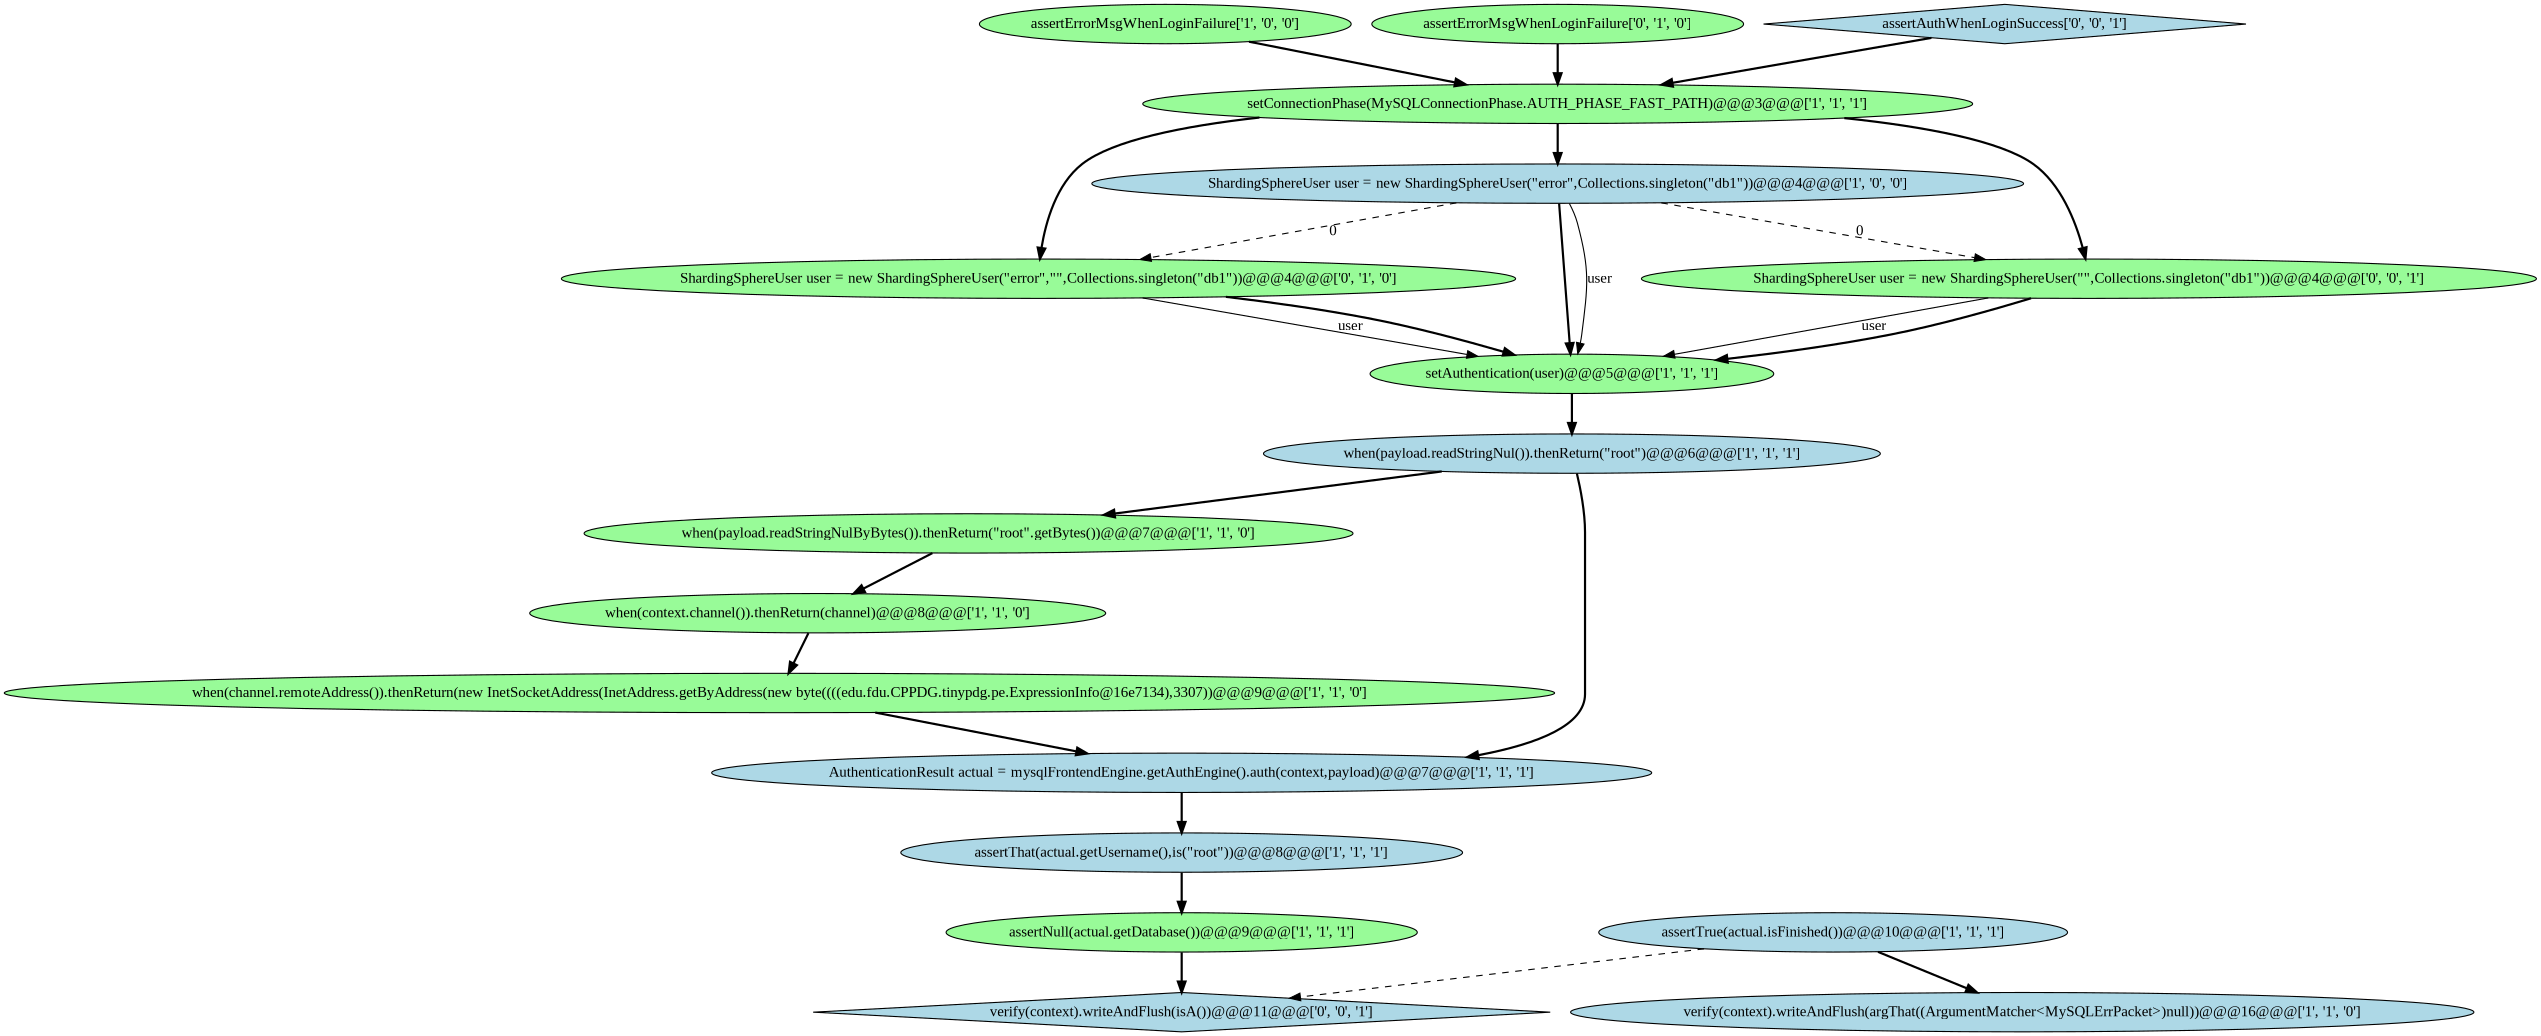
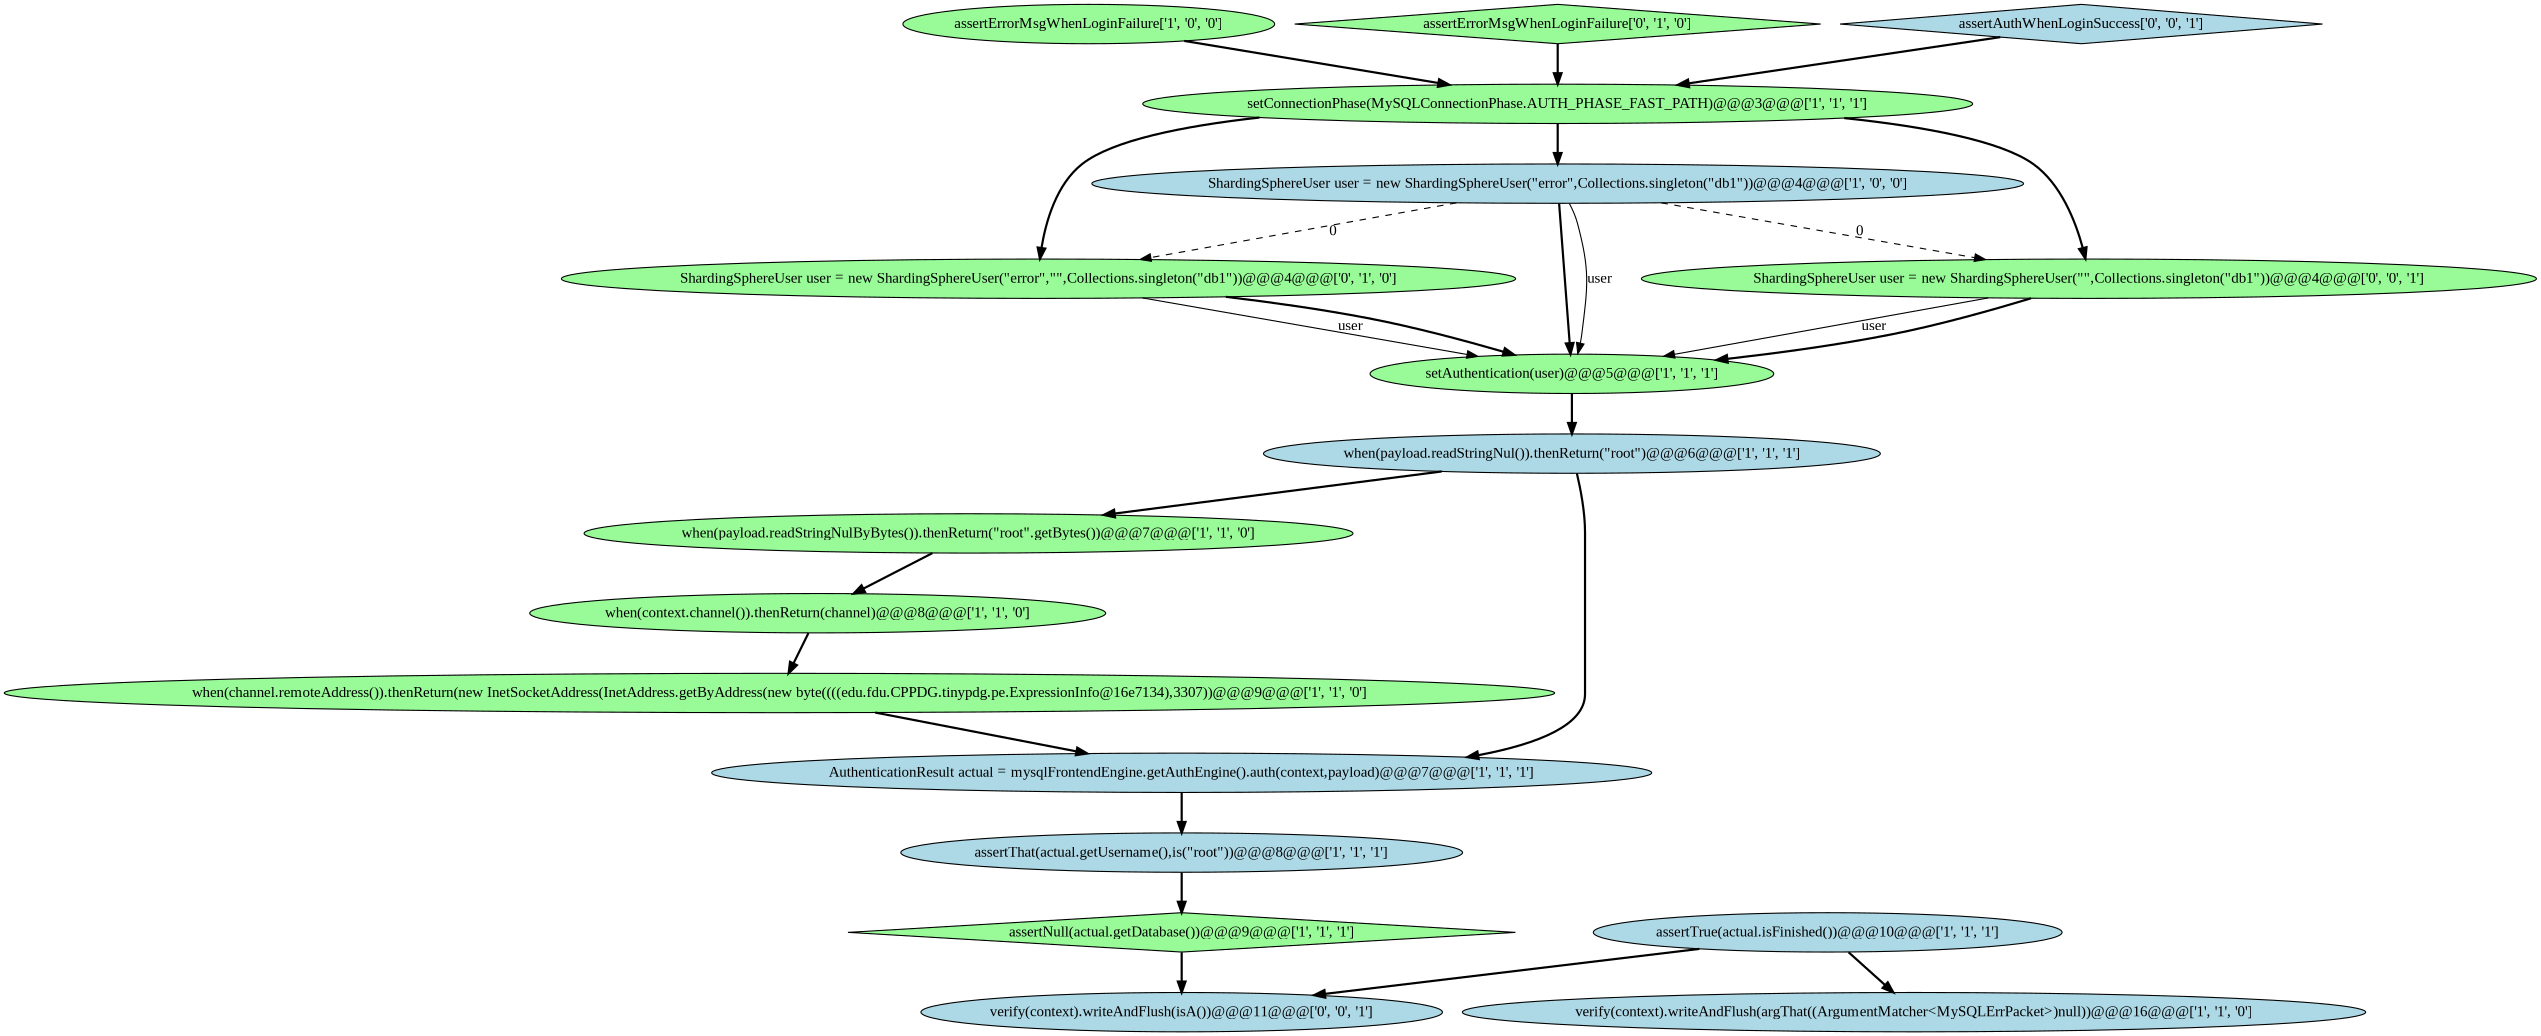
(1558, 24) -> (1558, 24)
(1182, 932) -> (1182, 932)
(1502, 973) -> (1512, 971)
(1182, 1012) -> (1182, 1012)
